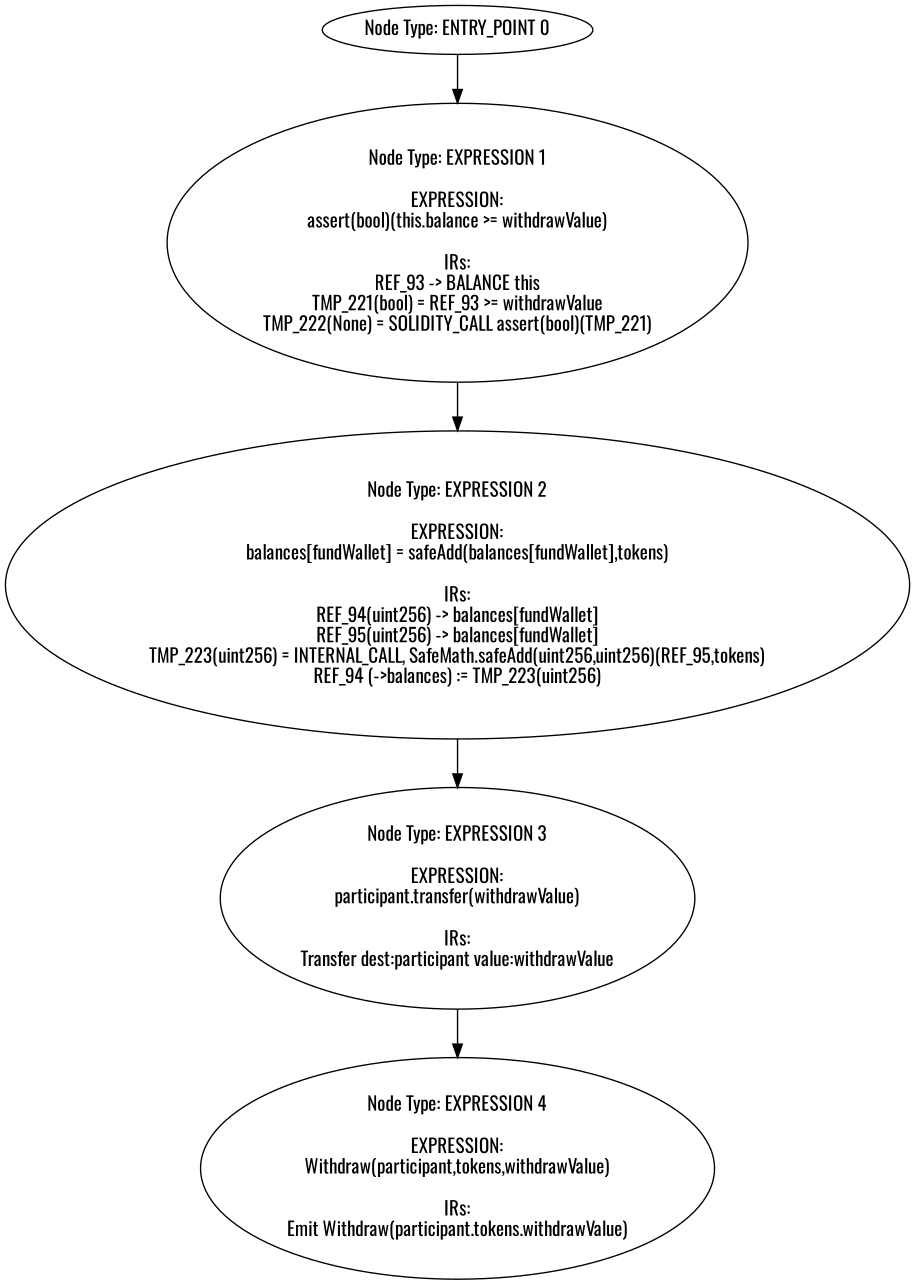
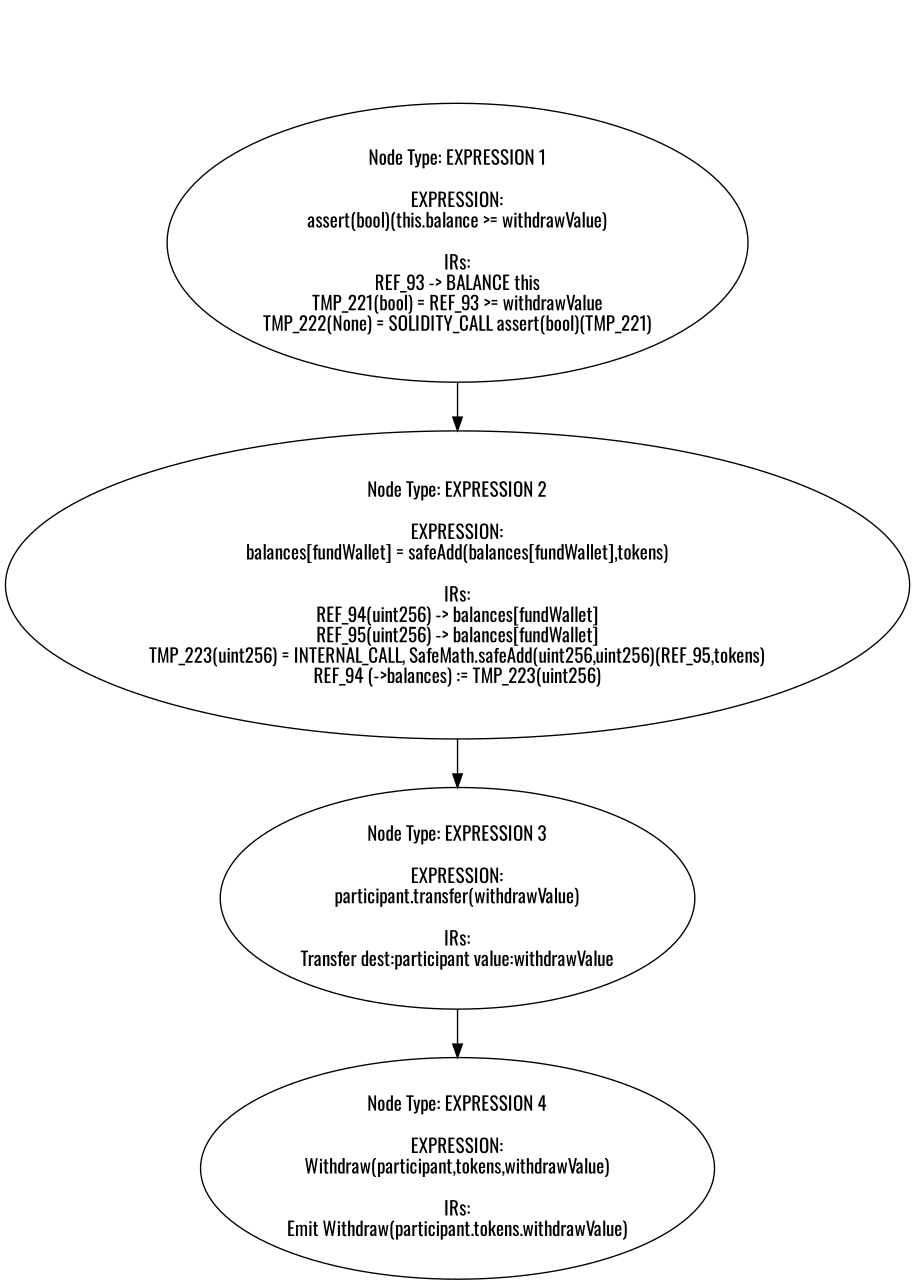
(458, 30) -> none
